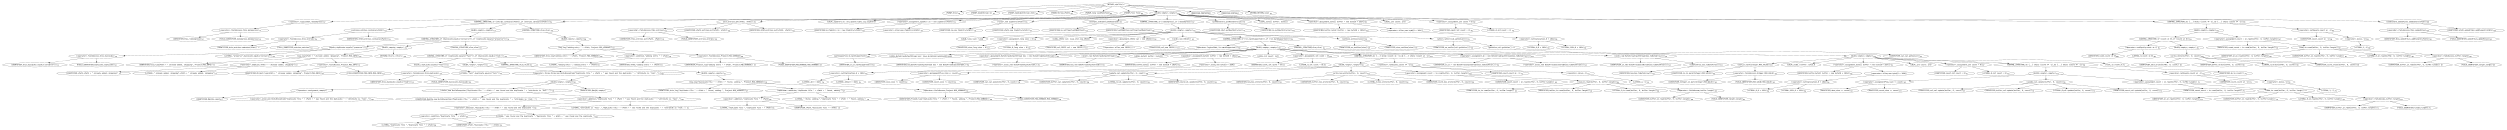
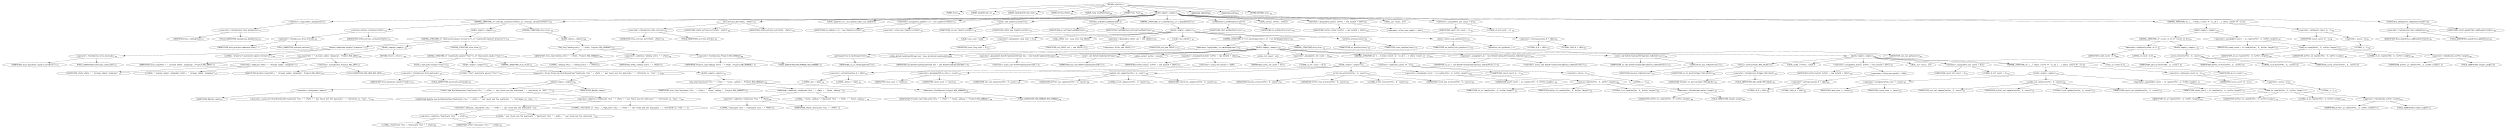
(1017, 48) -> none
